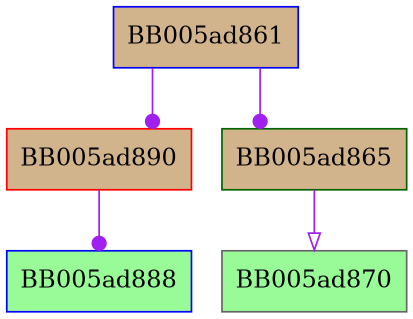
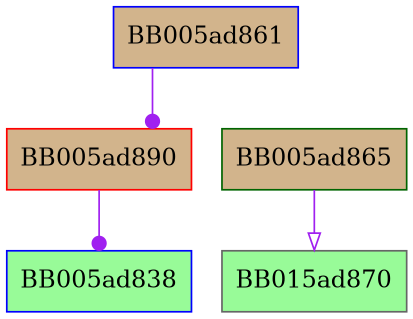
(260, 91) -> none
(99, 281) -> (99, 281)
(314, 281) -> (314, 281)
